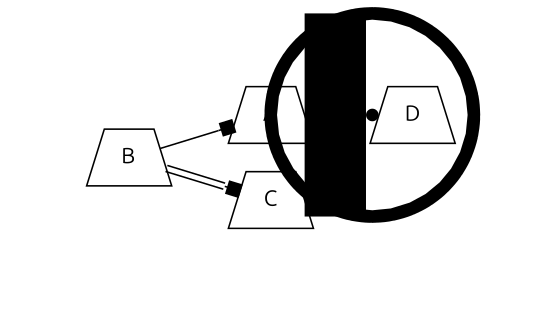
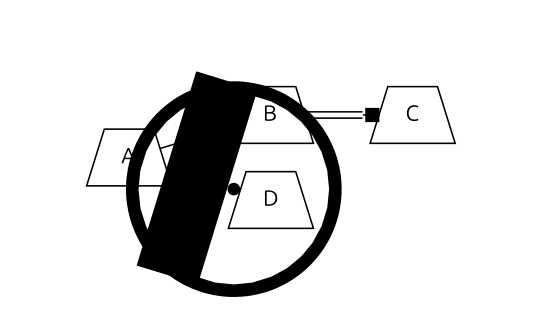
(189, 140) -> (189, 140)
